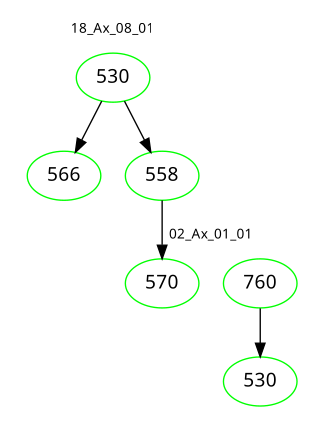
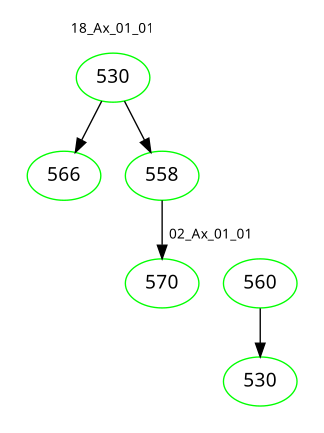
(113, 29) -> (113, 29)
(260, 283) -> (260, 283)
